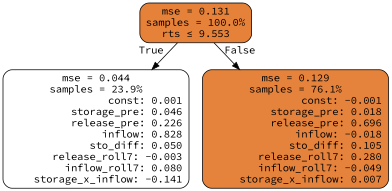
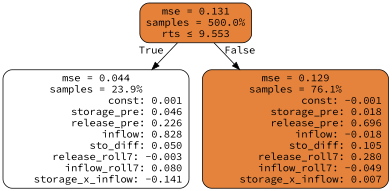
(196, 23) -> (196, 23)
